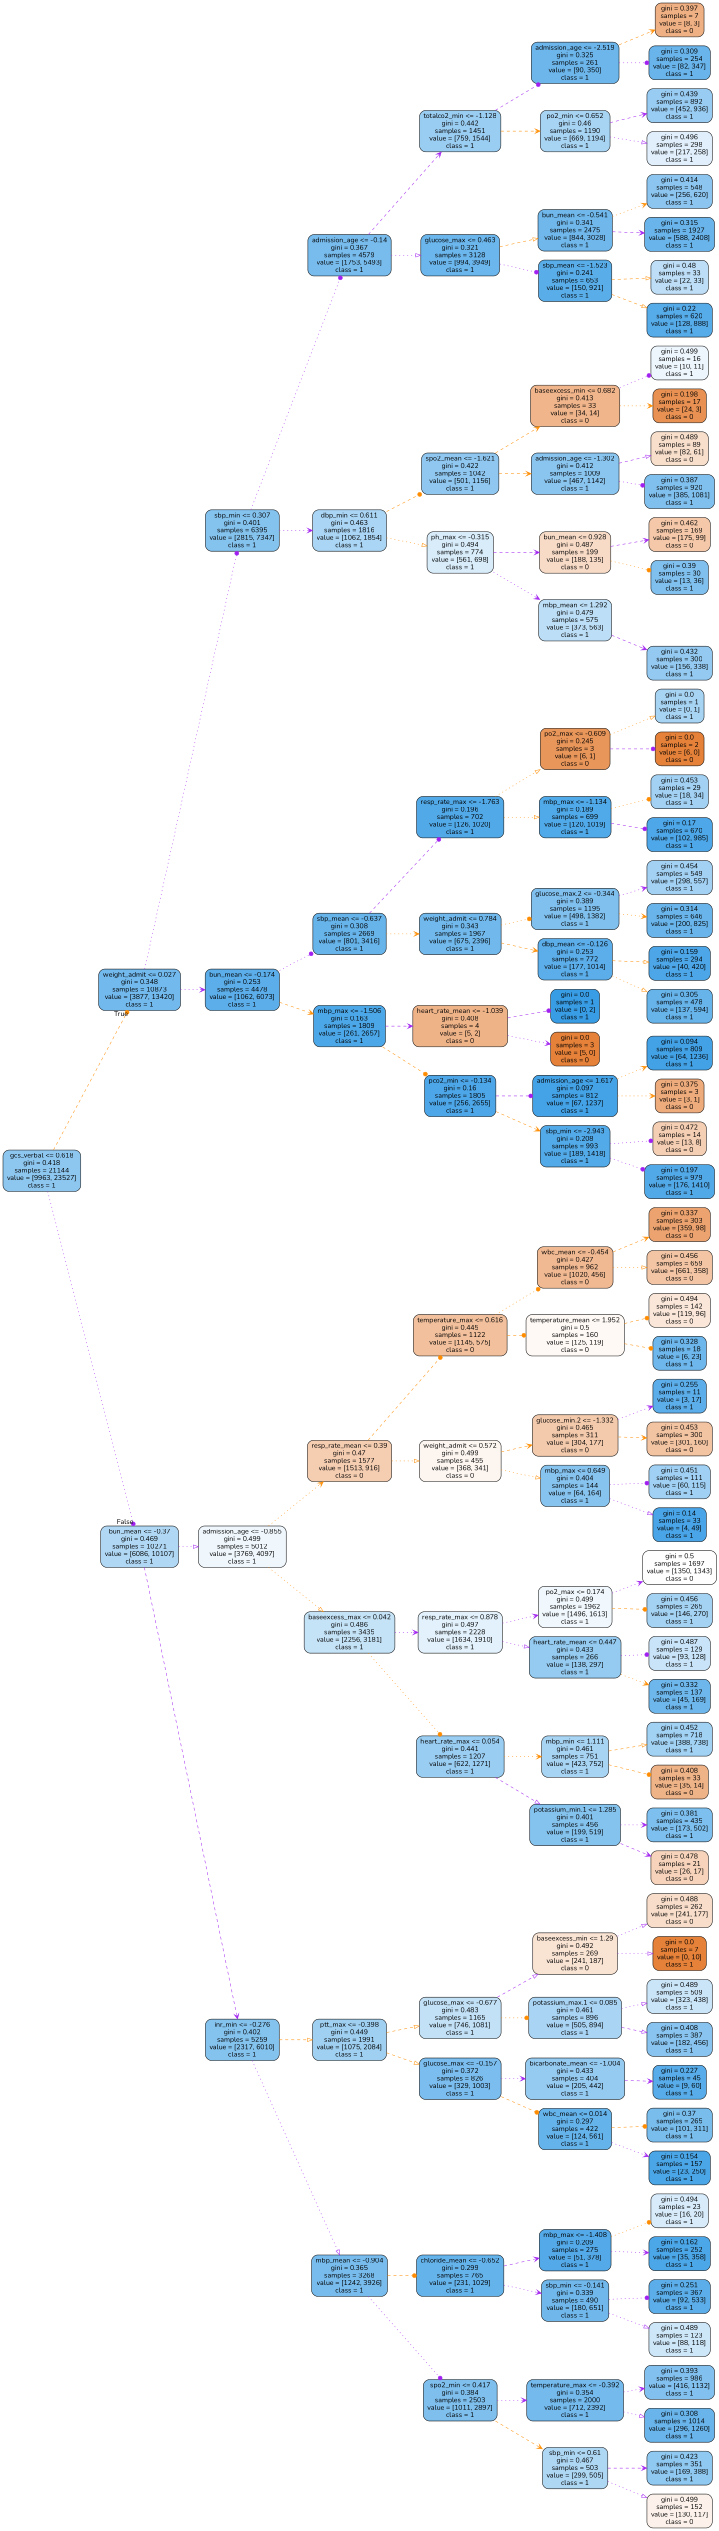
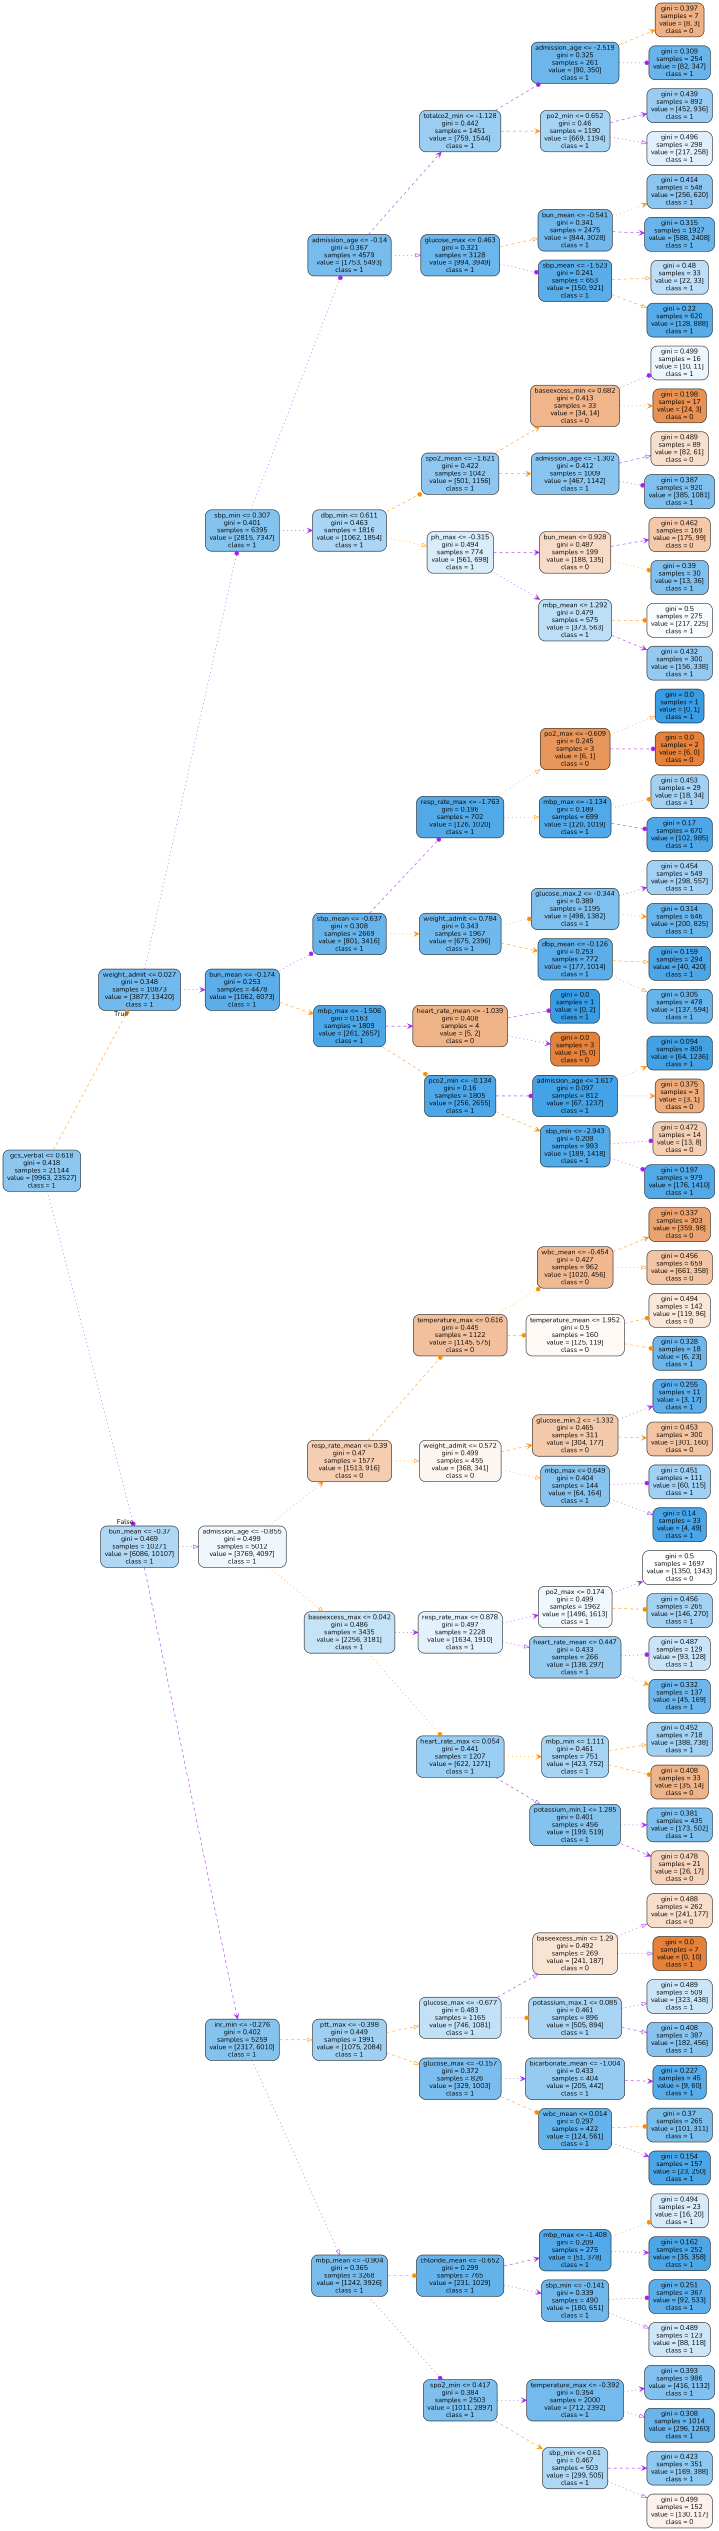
none -> (680, 620)
(680, 706) -> (680, 706)
